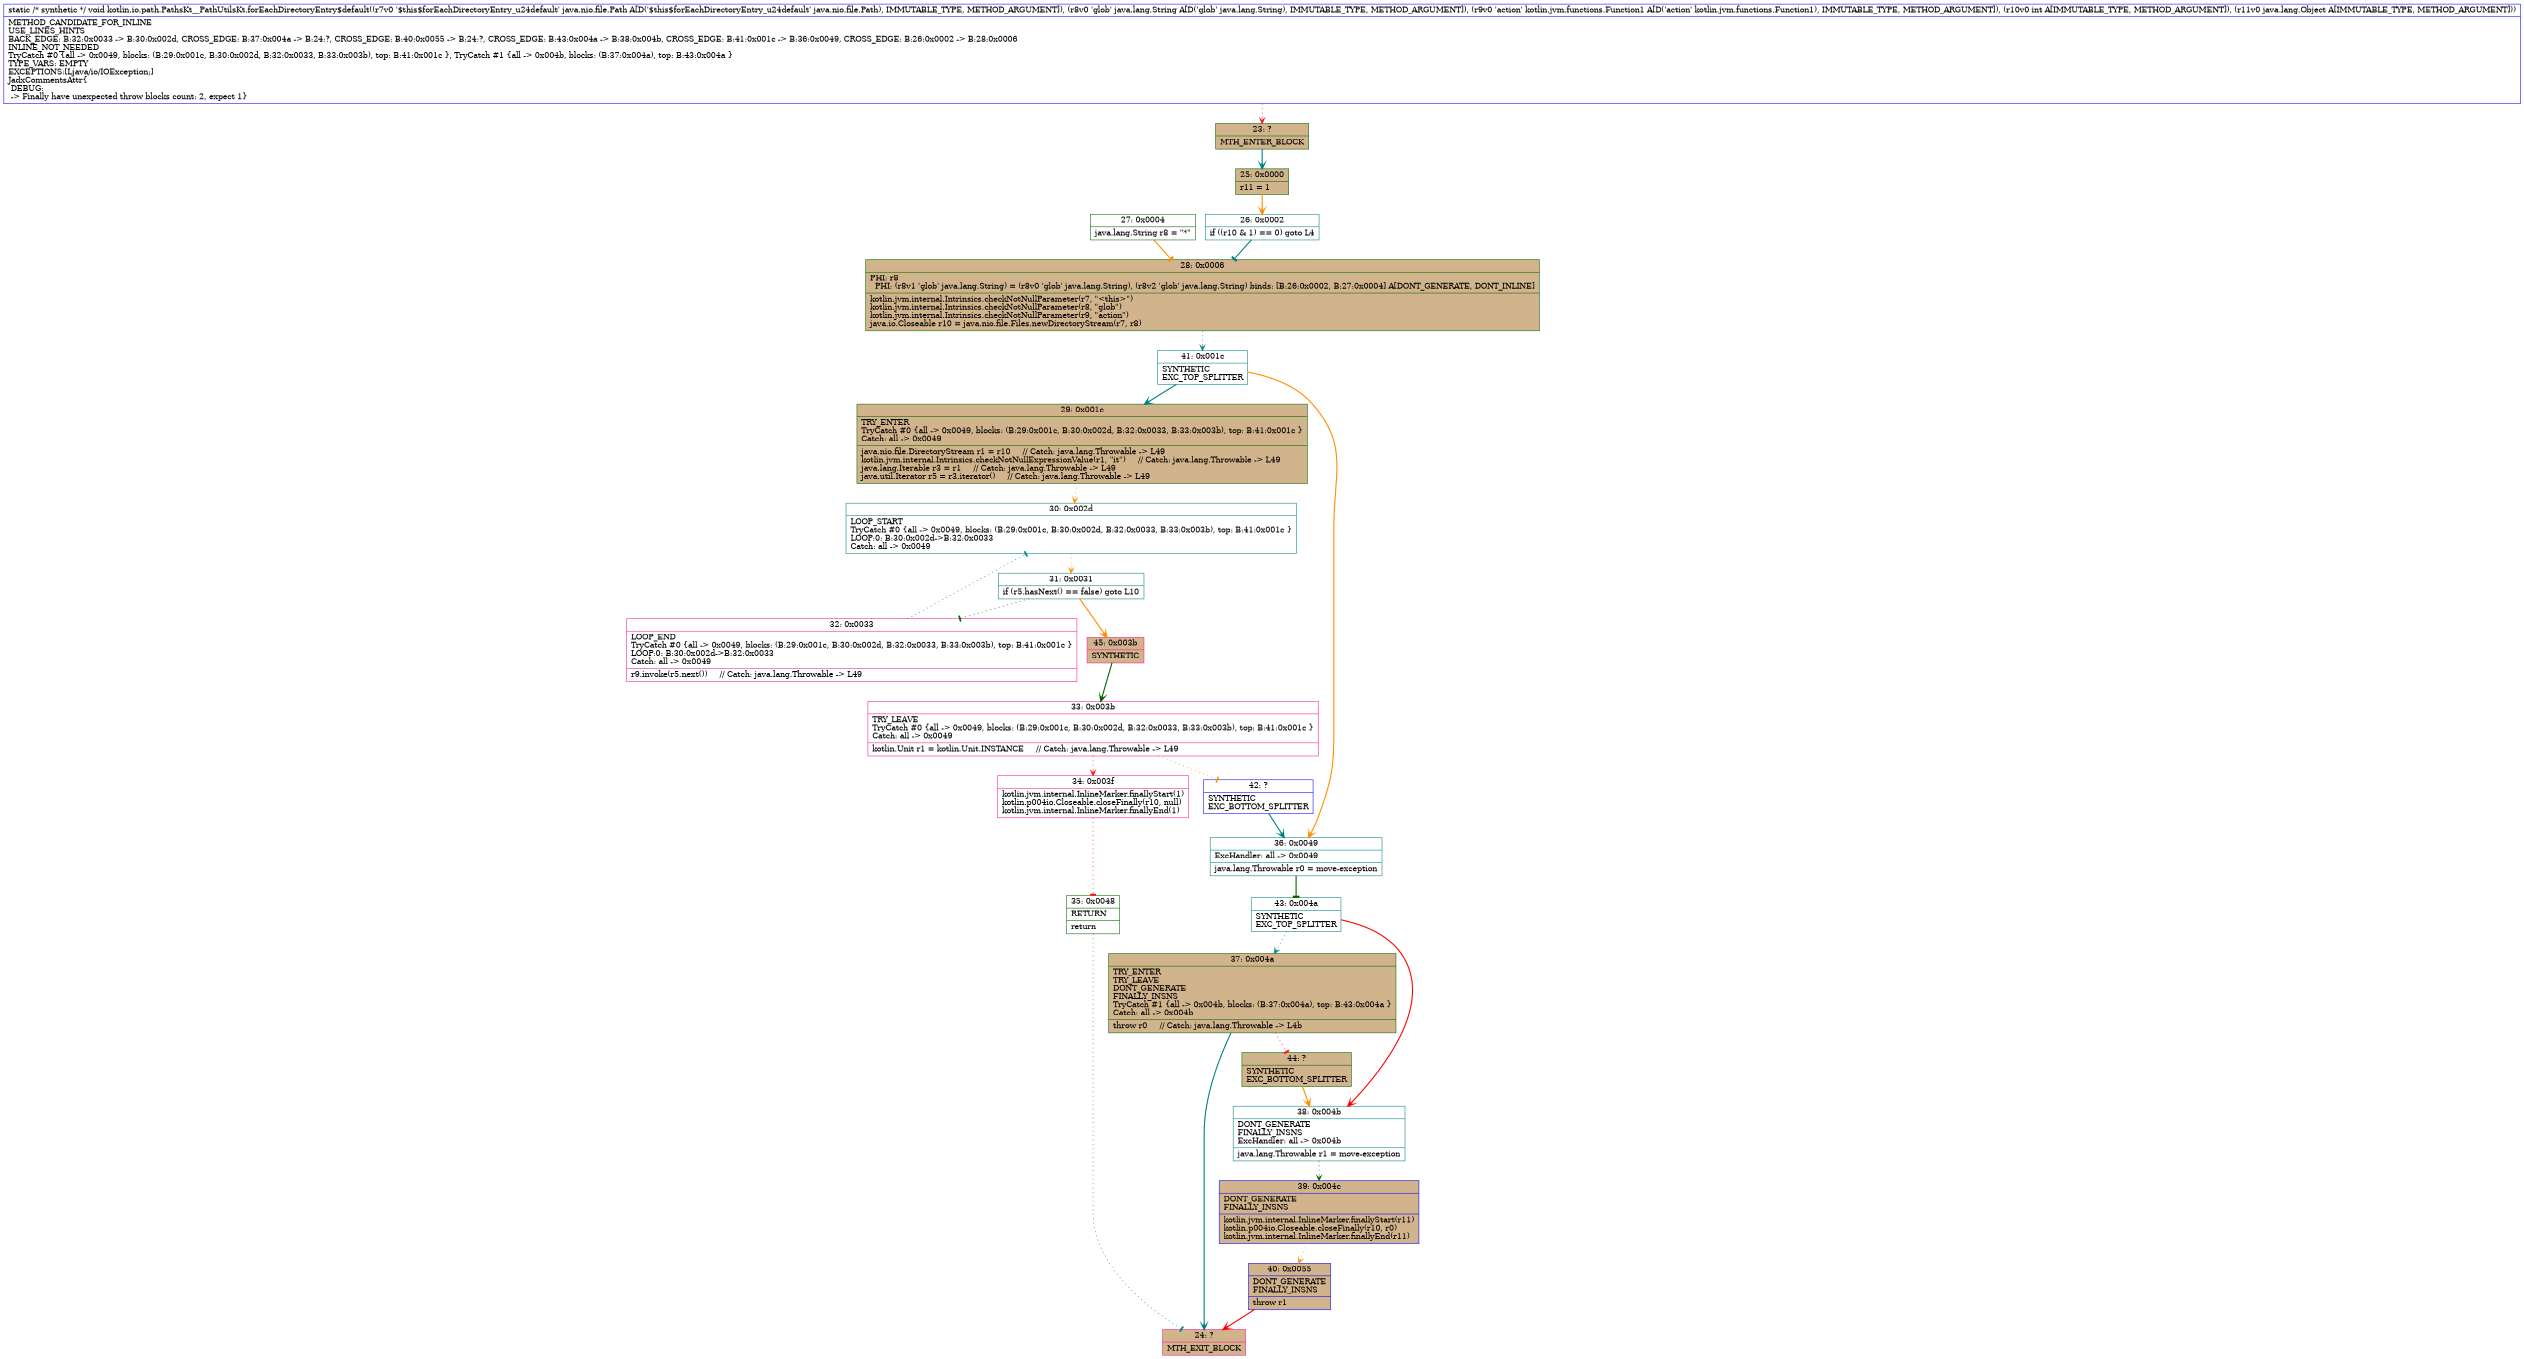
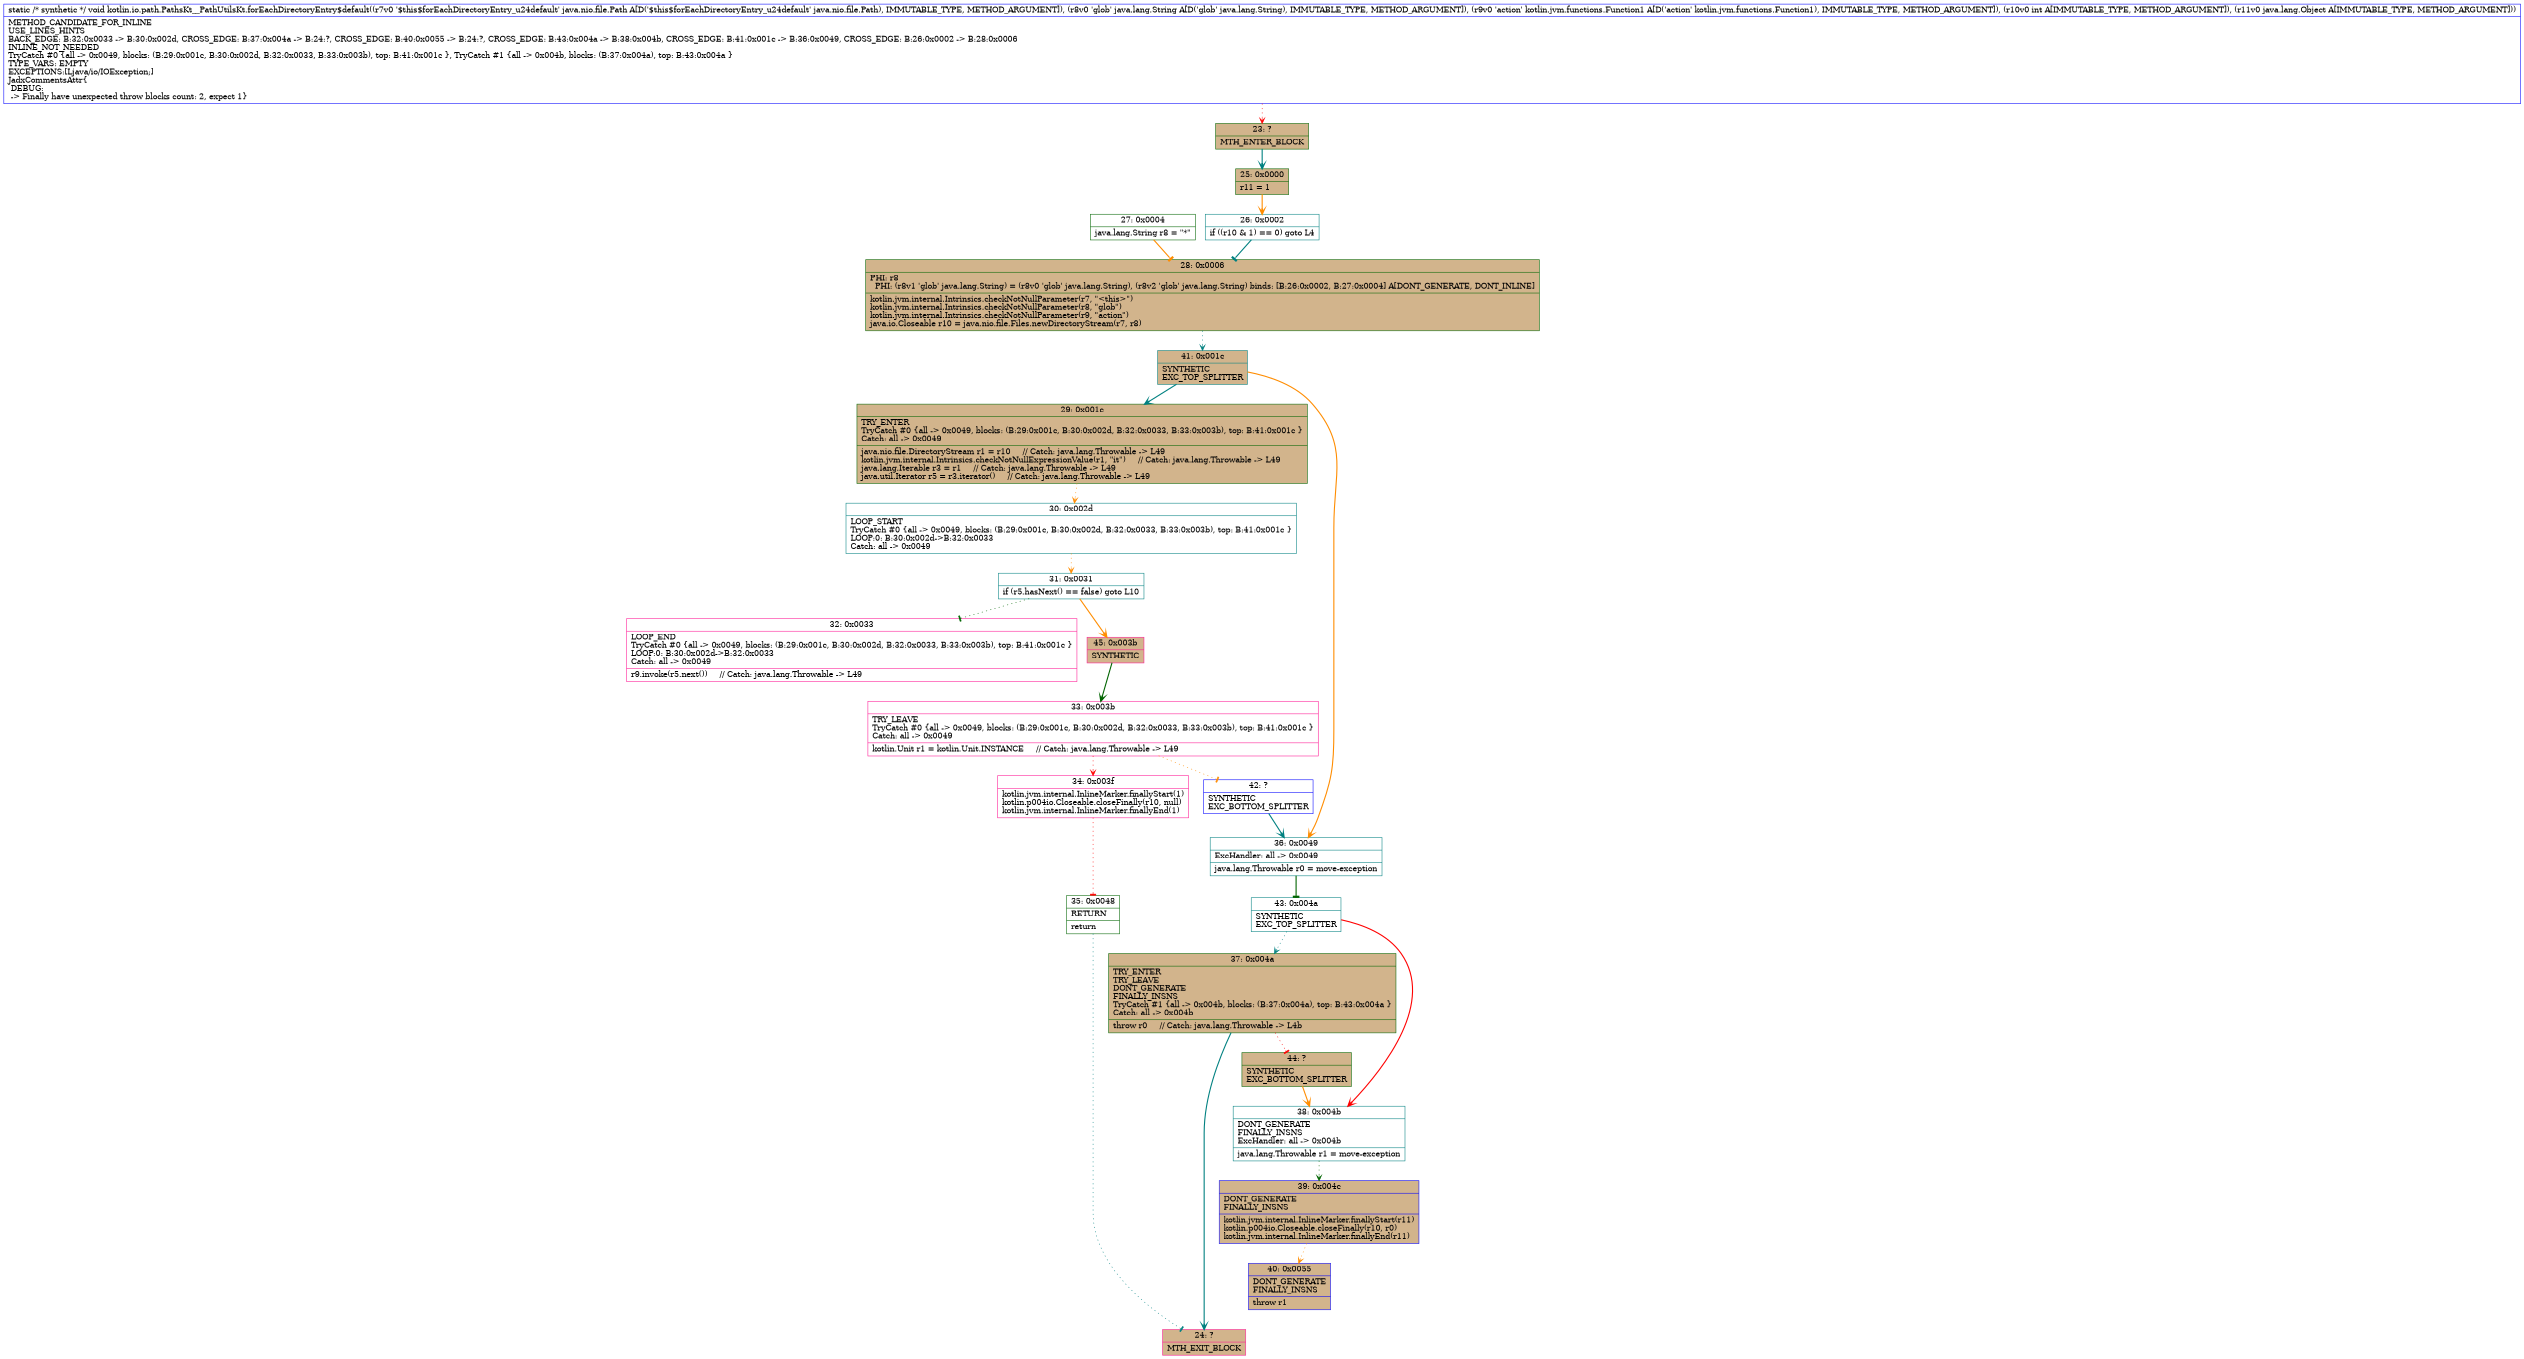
(1203, 367) -> (1203, 367)
(966, 587) -> none
(1241, 1318) -> none
